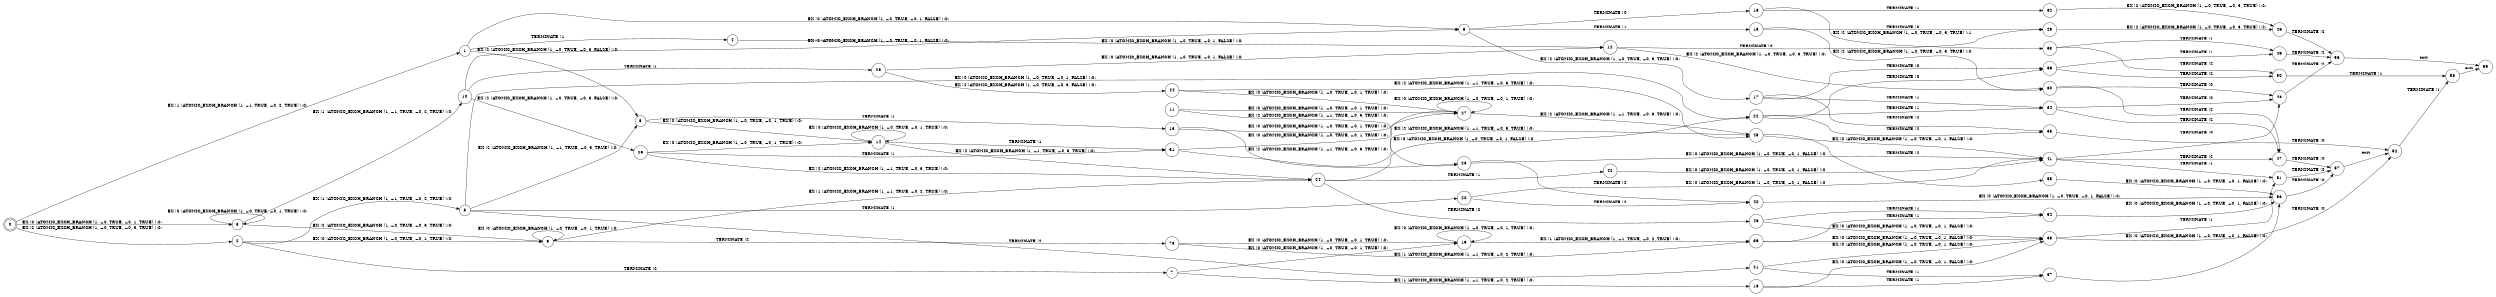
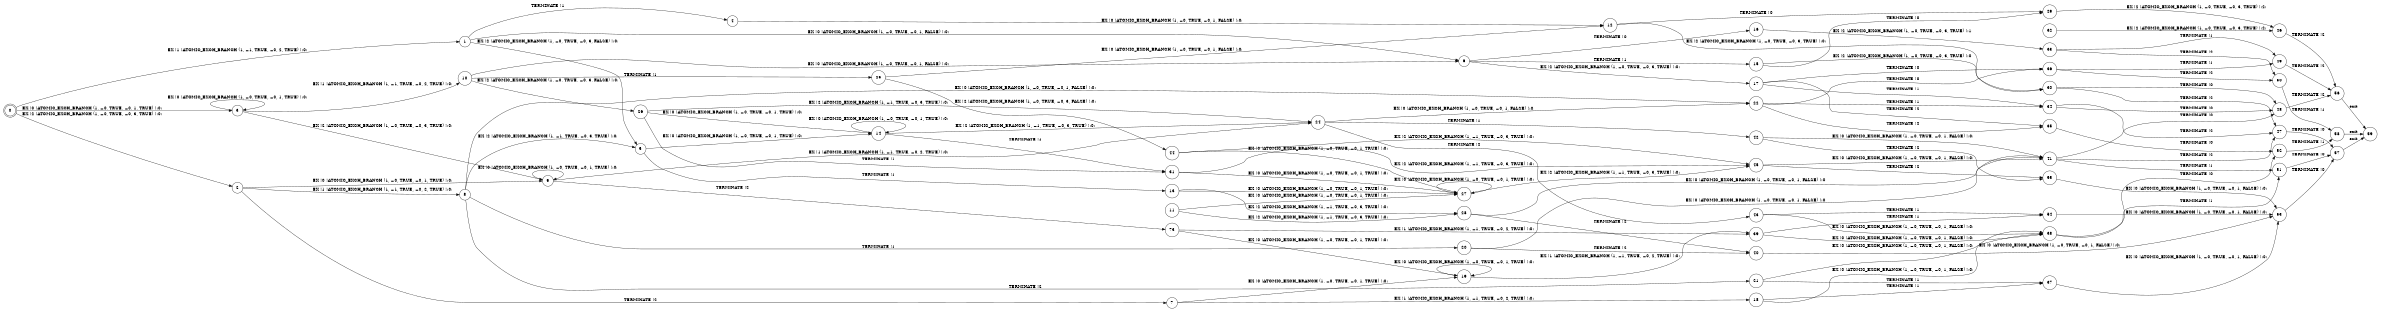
(1901, 11) -> none
none -> (1907, 150)
(2365, 160) -> (2352, 144)
